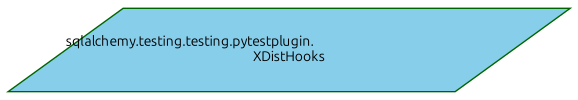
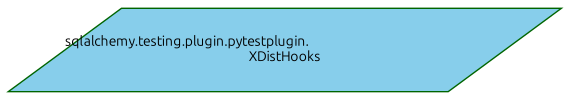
(289, 50) -> (285, 50)
